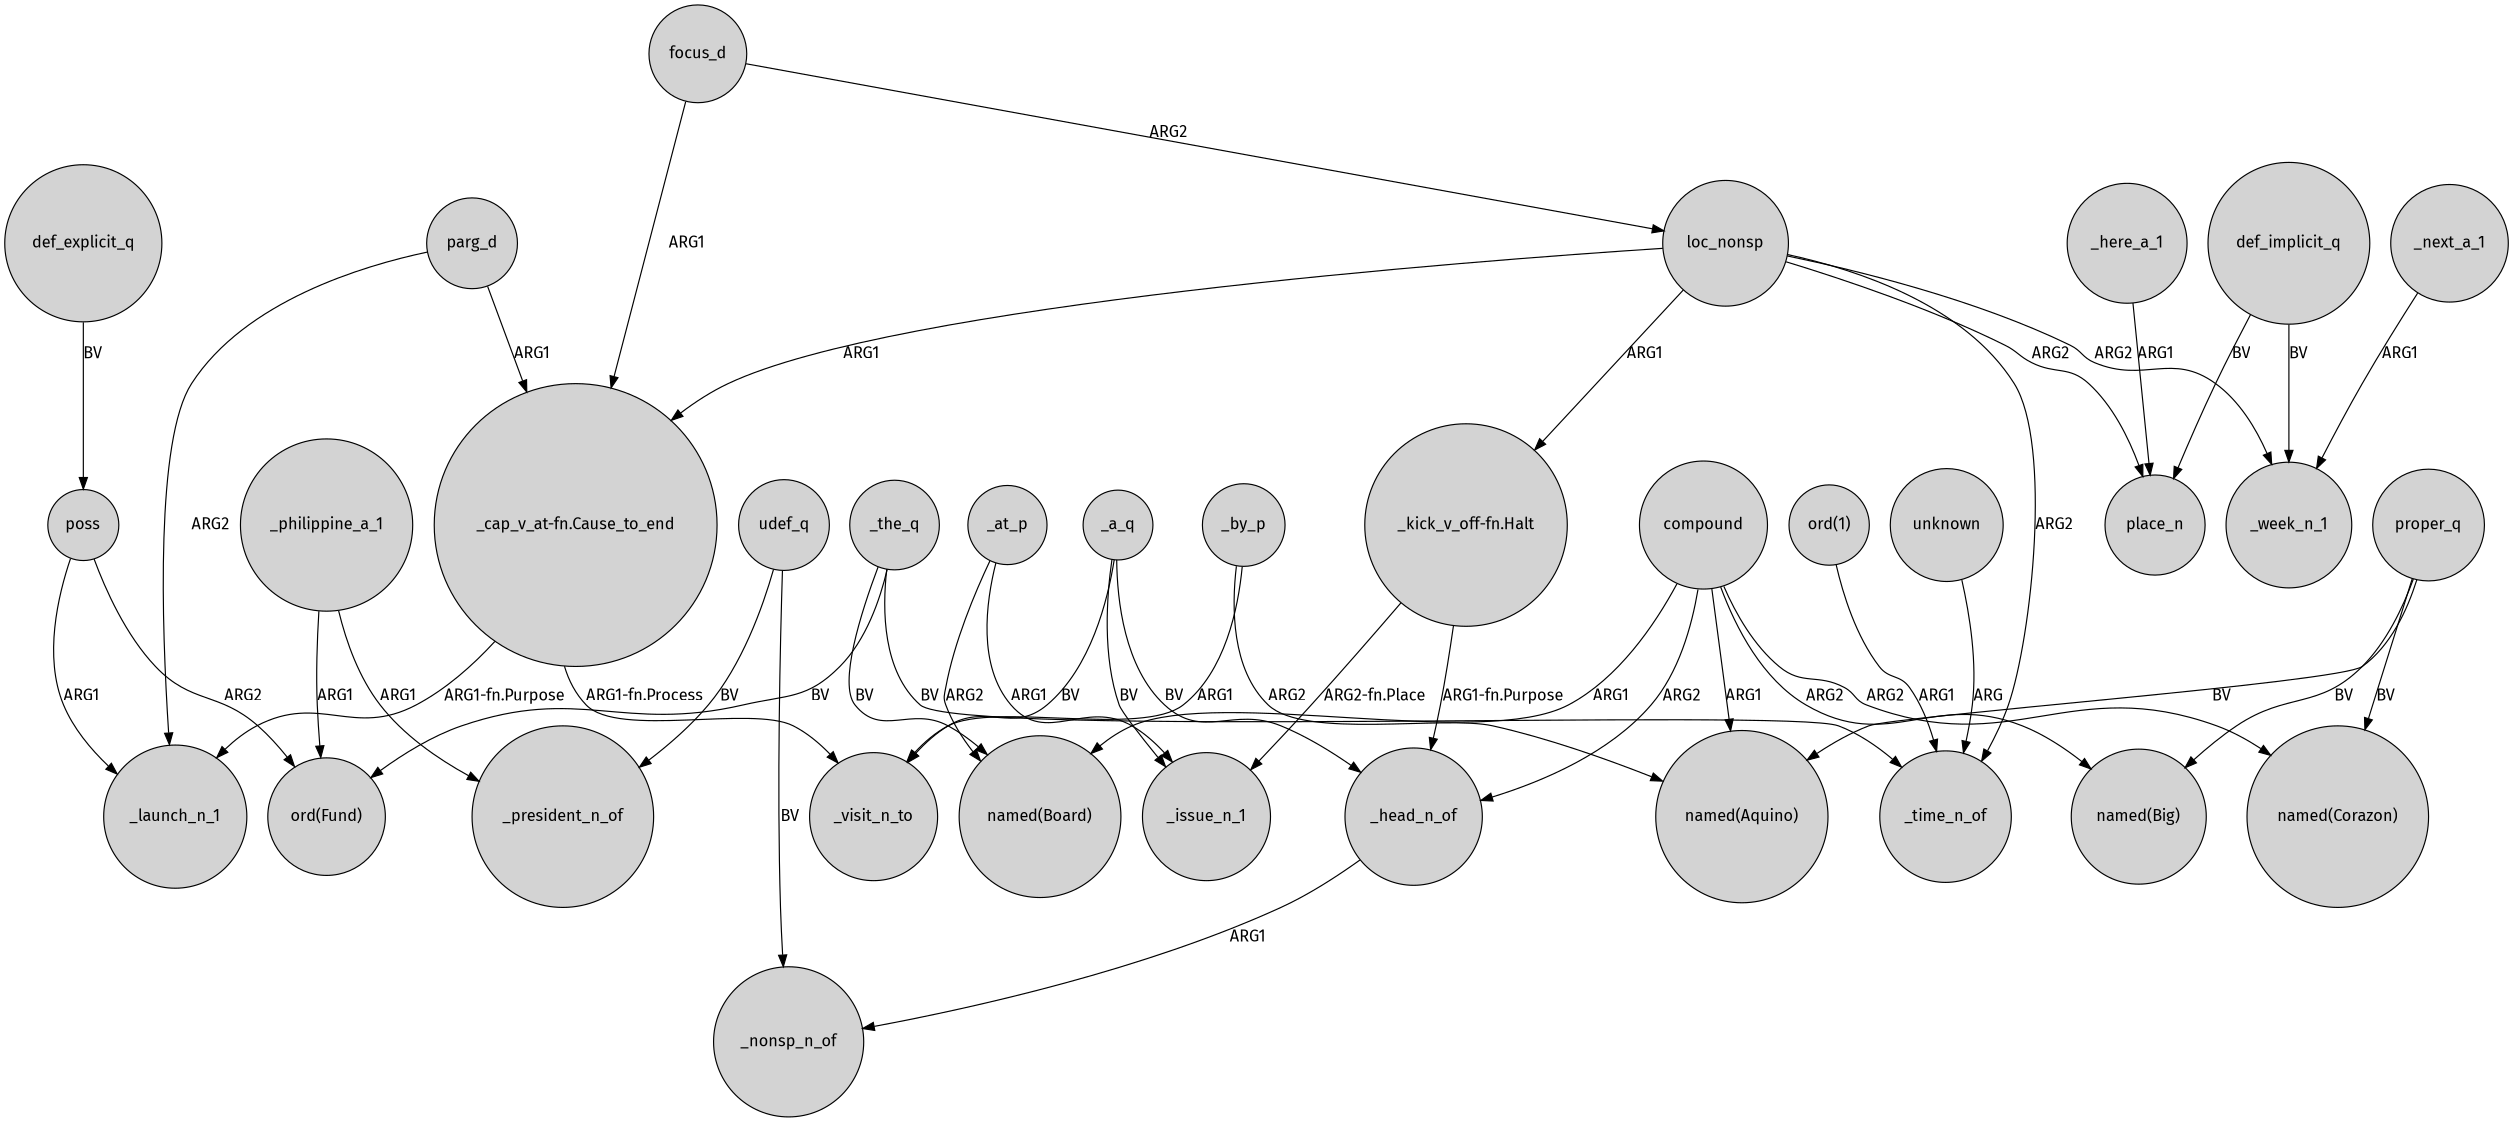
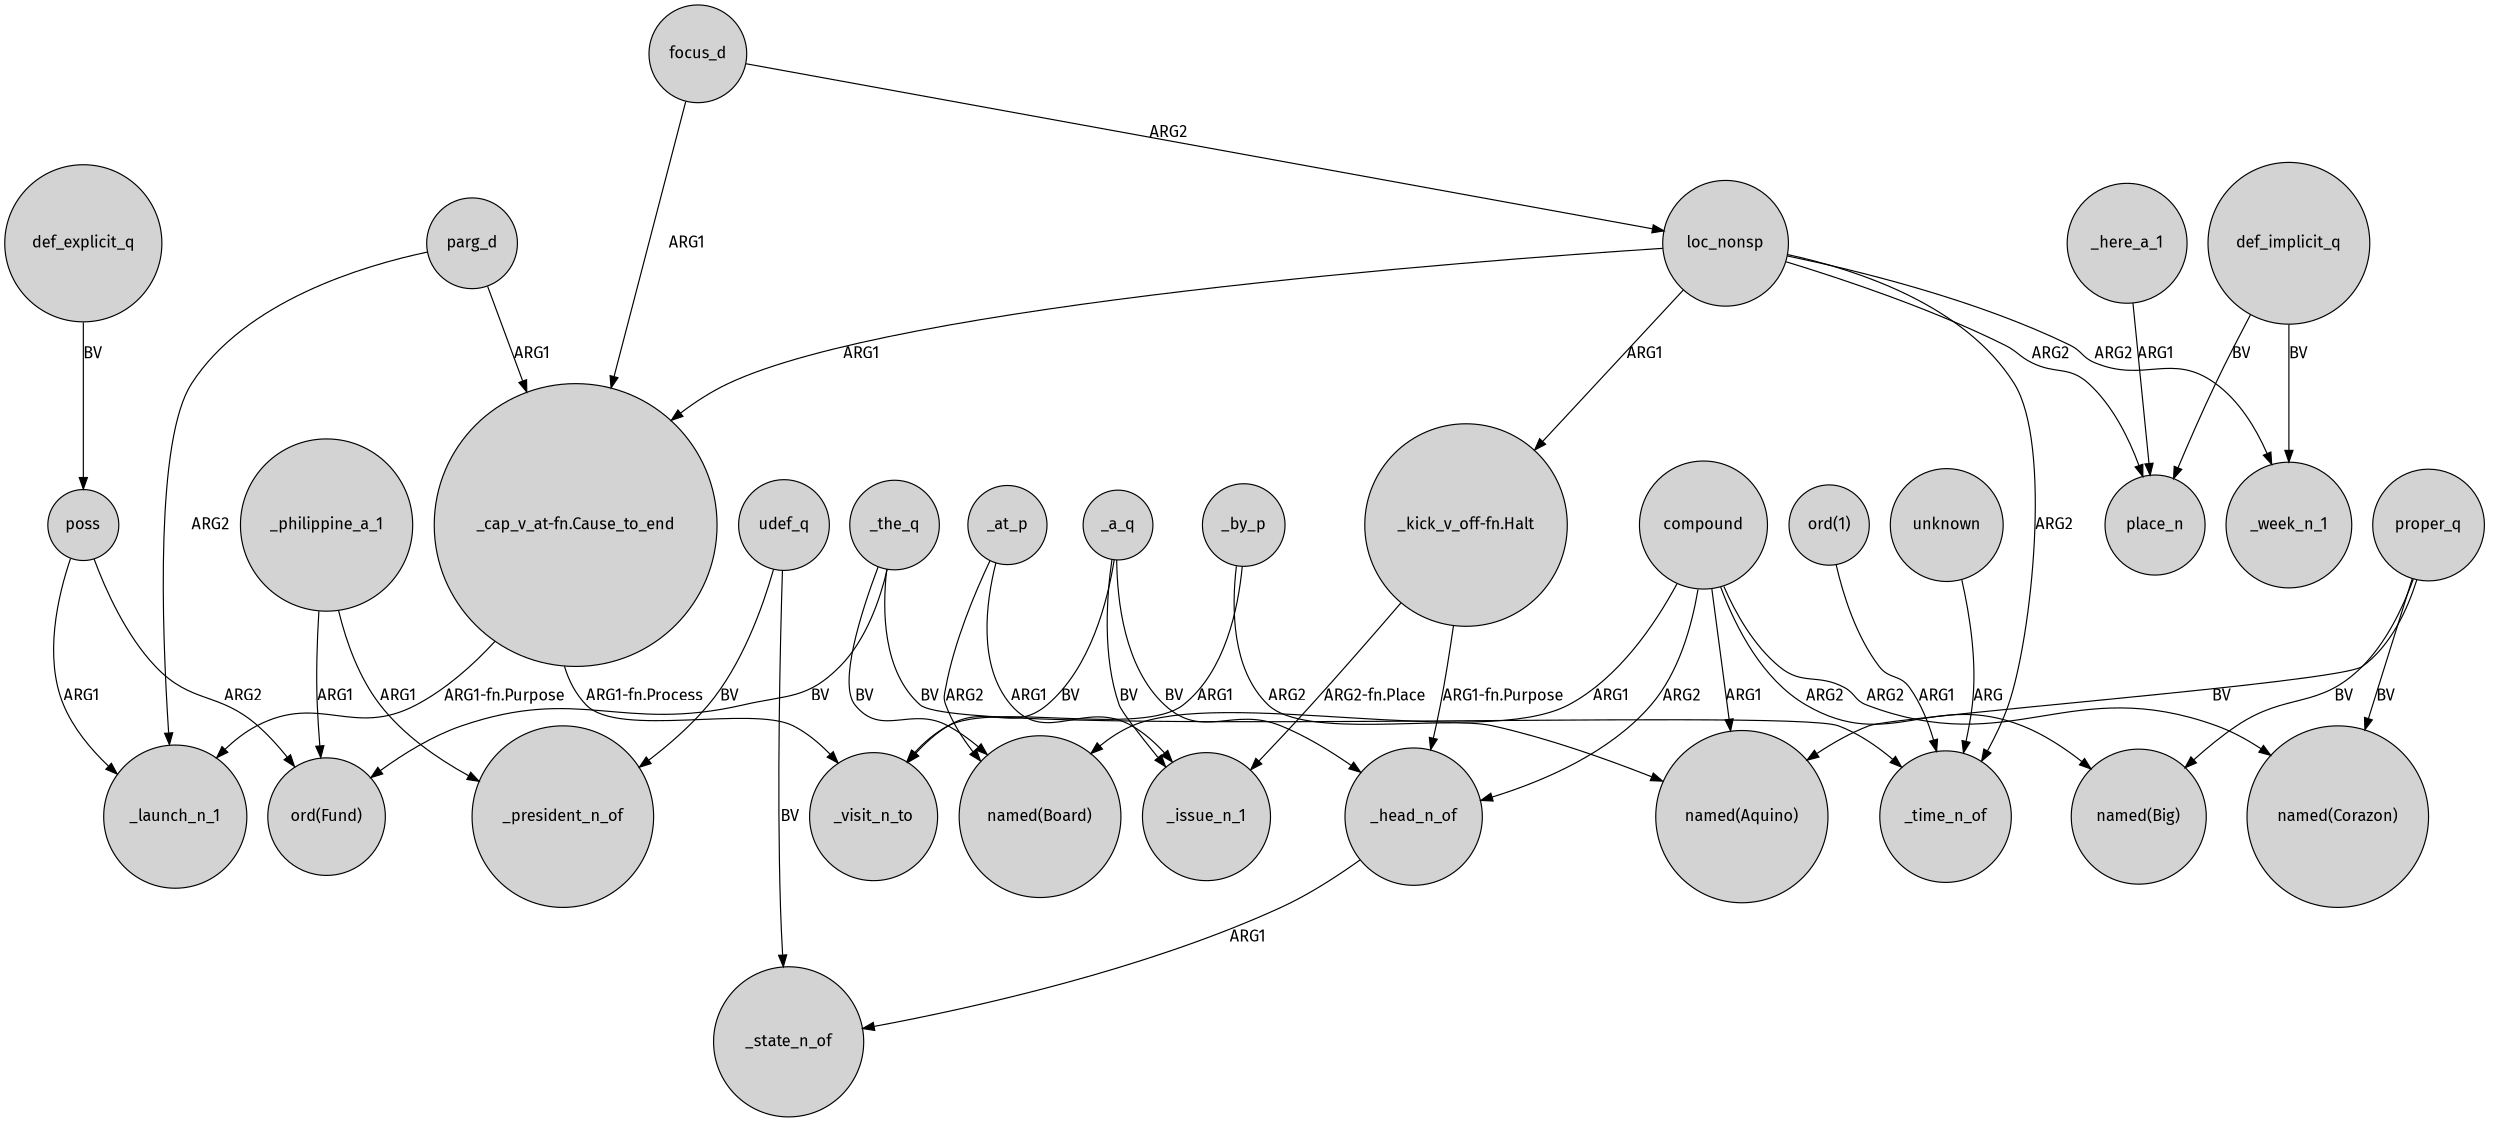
(2450, 243) -> none
(789, 1042) -> (789, 1042)
